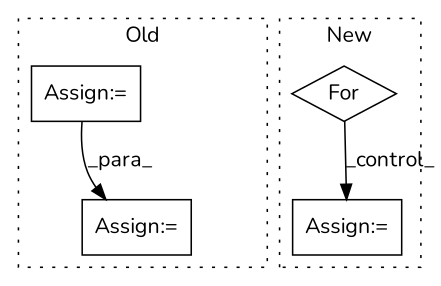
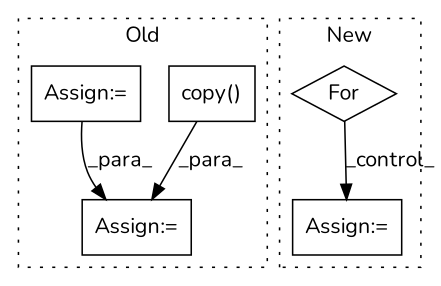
none -> (212, 94)
